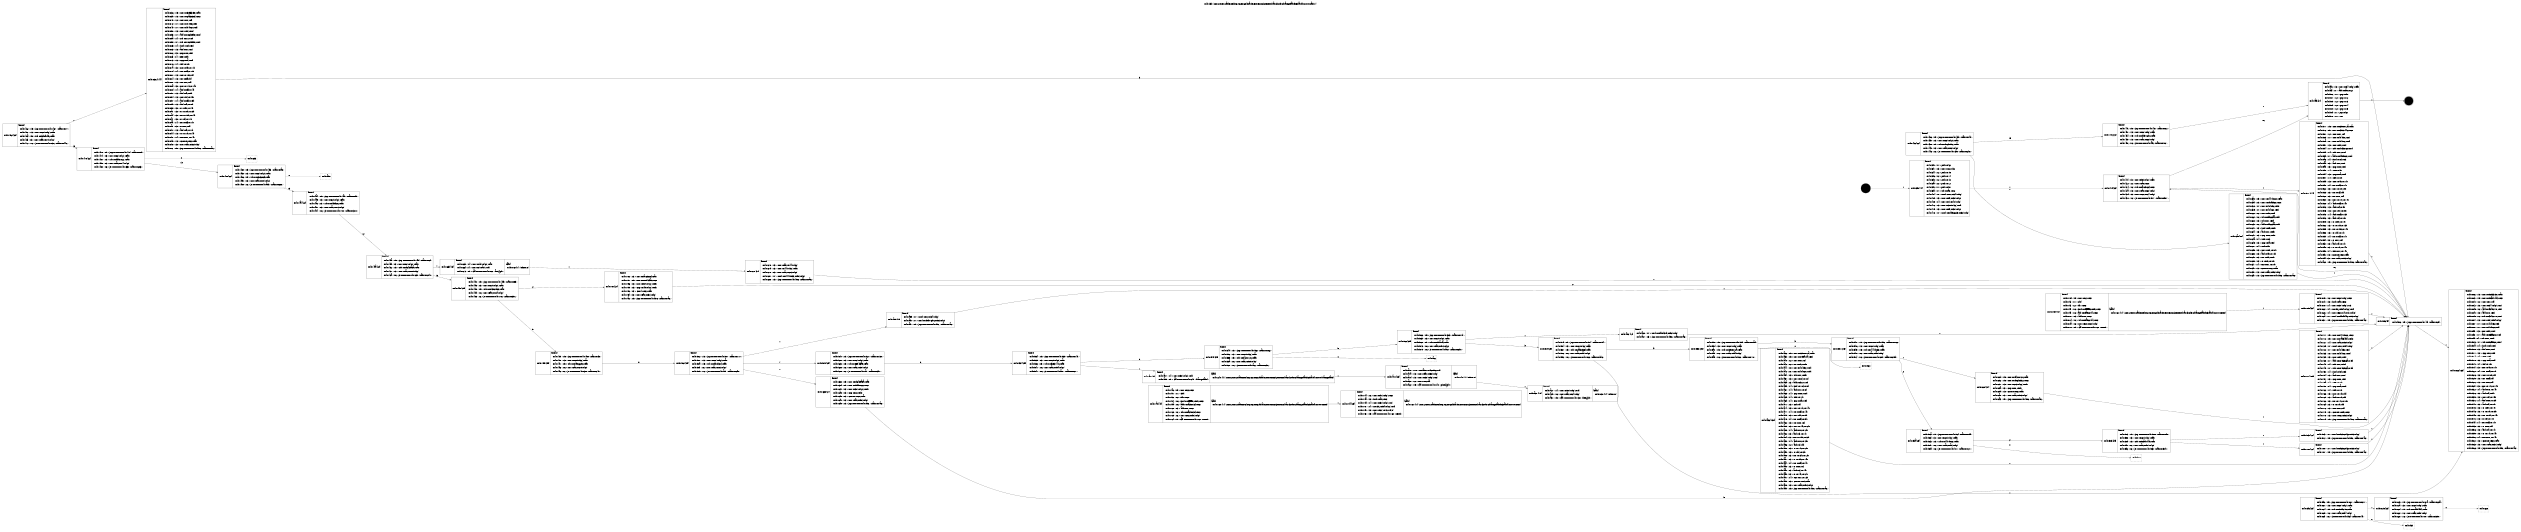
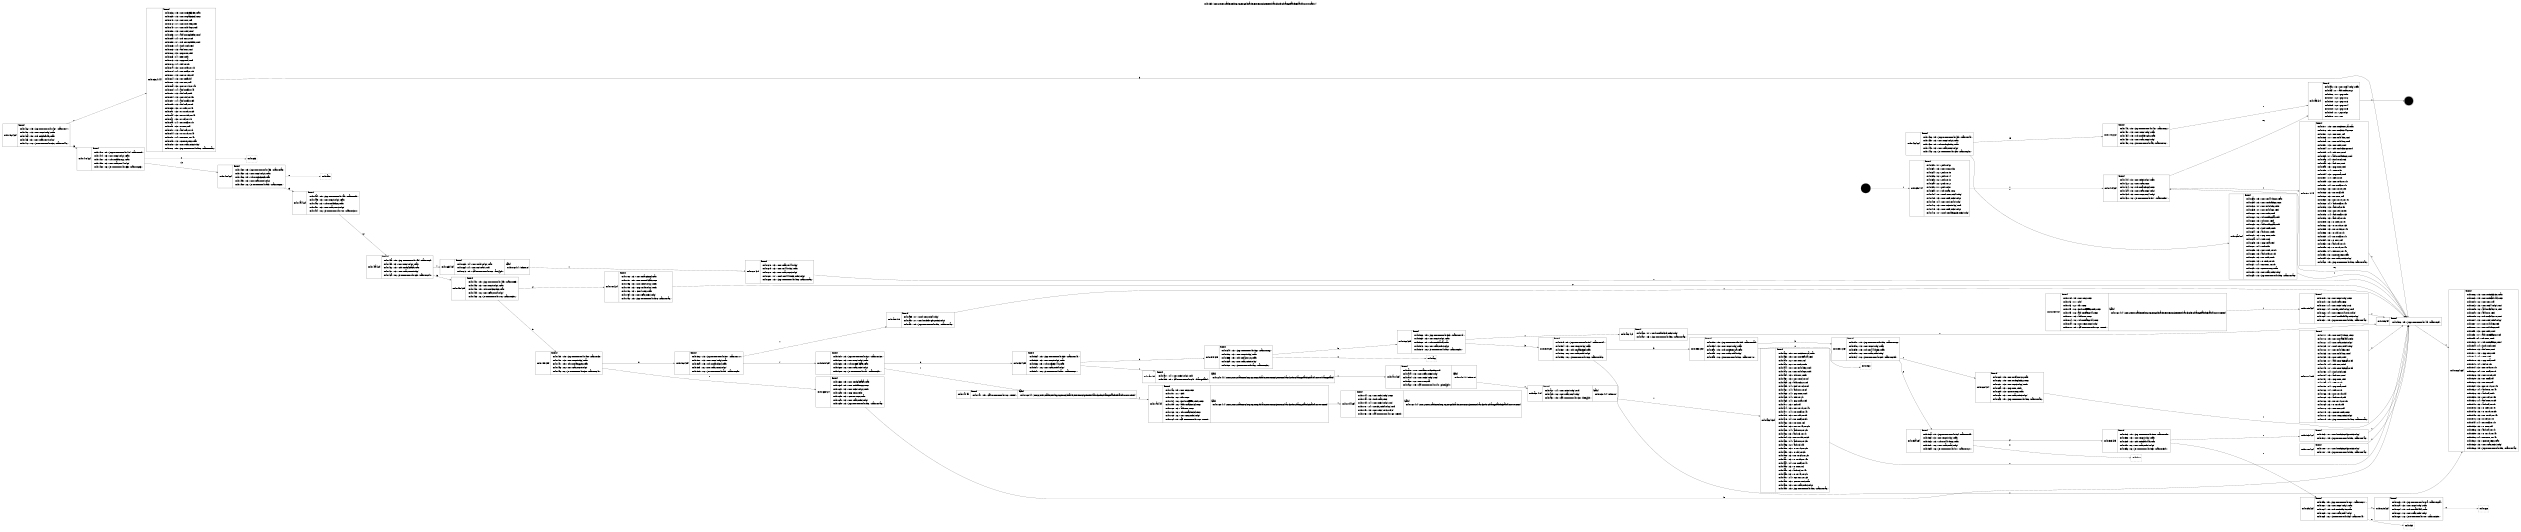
(779, 377) -> (708, 381)
none -> (1046, 394)
none -> (1688, 407)
(2234, 445) -> (2246, 461)
